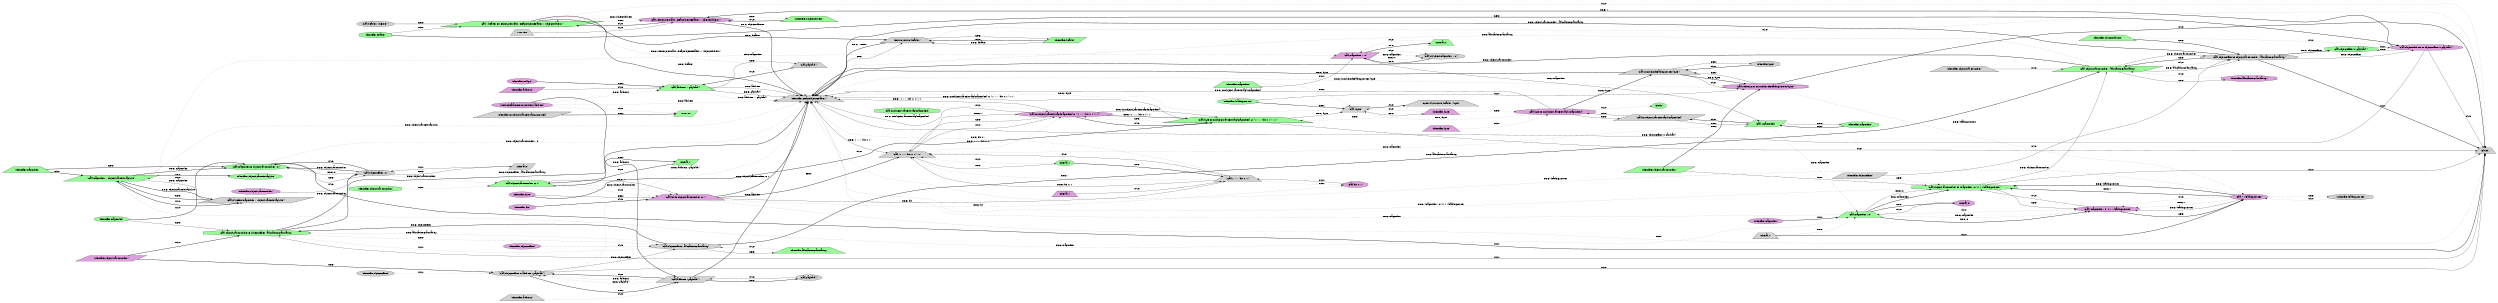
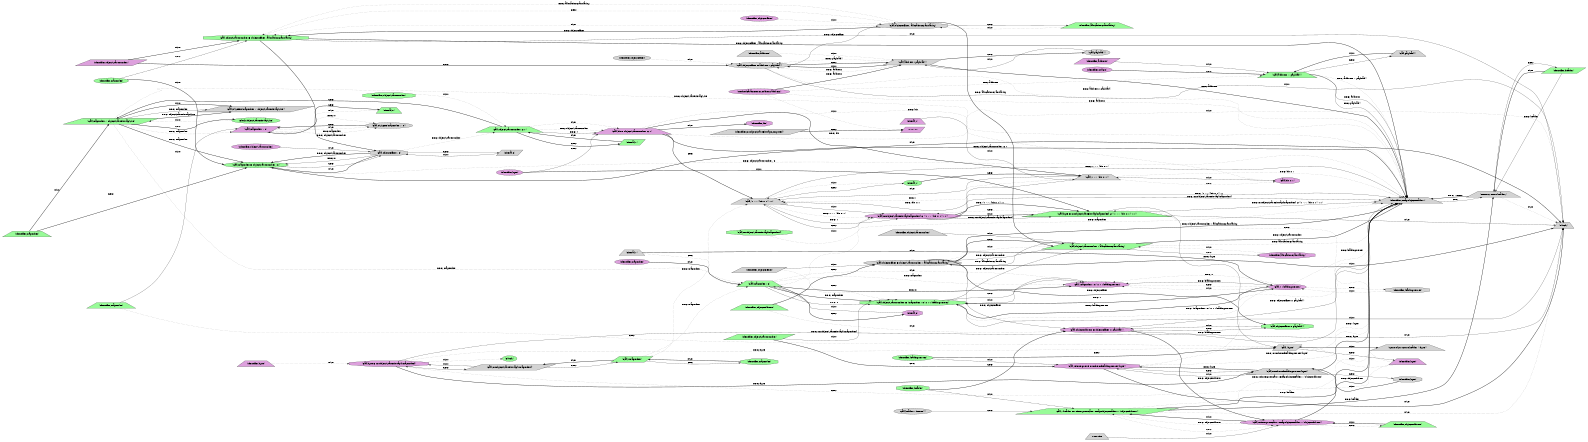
(1604, 10) -> (1209, 378)
(1552, 83) -> none
(686, 114) -> (913, 130)
(842, 137) -> (1084, 168)
(256, 176) -> (256, 121)
(163, 197) -> (310, 101)
(973, 202) -> (854, 147)
(591, 203) -> (702, 127)
(2182, 217) -> (1198, 286)
